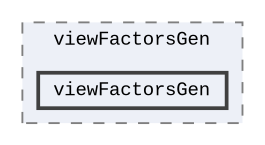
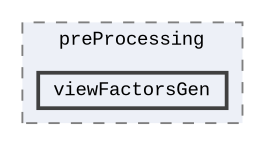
(132, 40) -> (132, 40)
